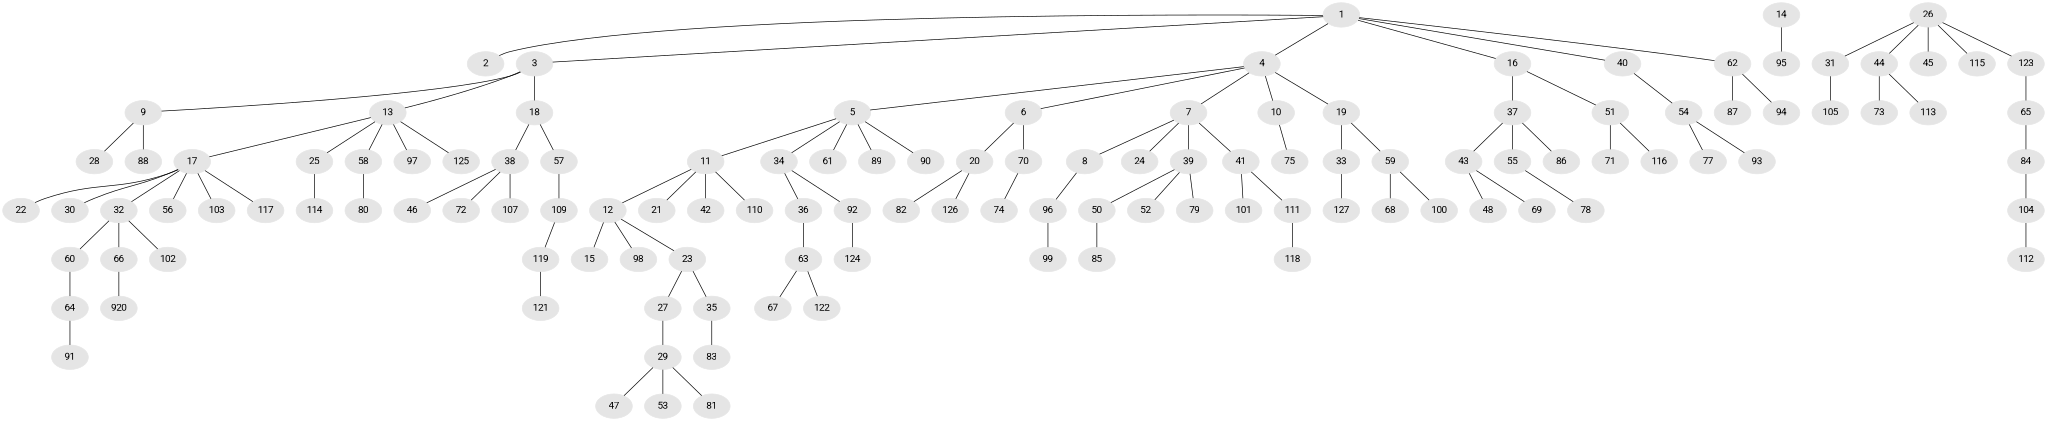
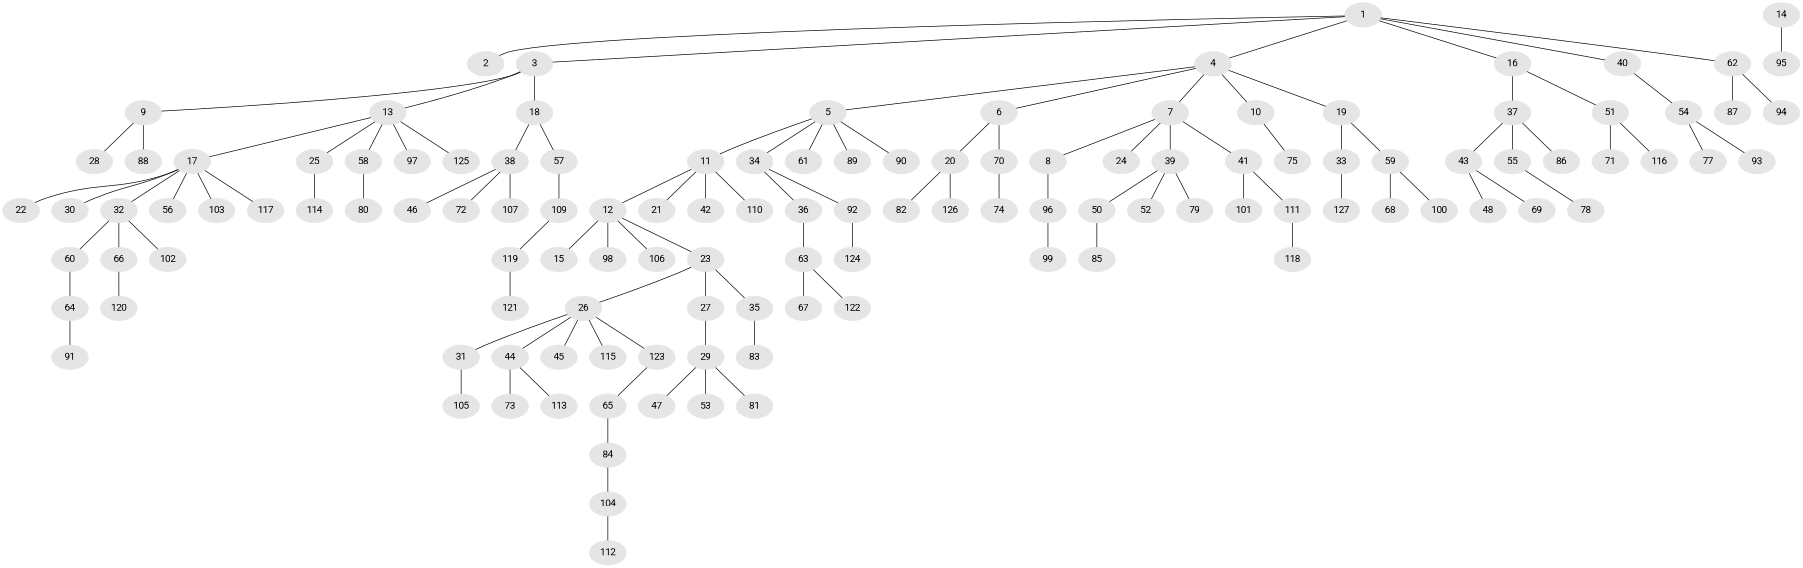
none -> (657, 259)
none -> (646, 286)
(119, 308) -> (119, 308)
